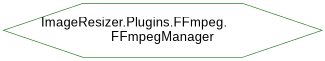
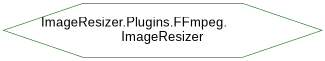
(163, 30) -> (163, 30)
